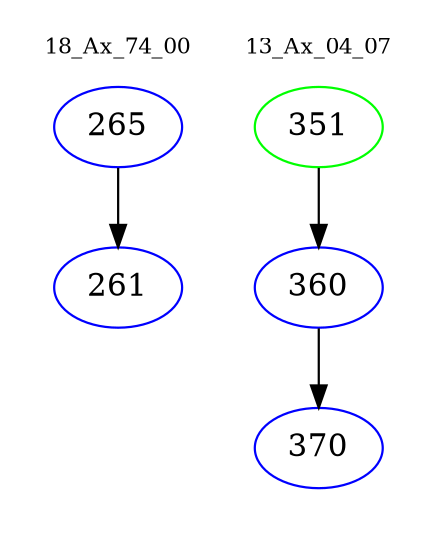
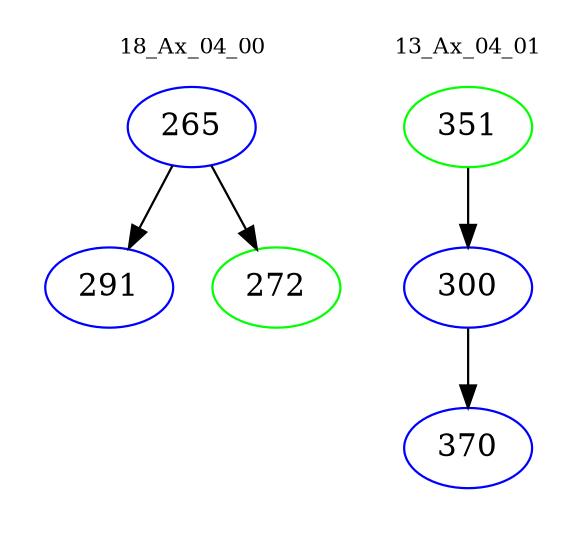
(118, 48) -> (193, 48)
(319, 48) -> (468, 48)
(118, 288) -> (109, 288)
none -> (276, 288)
(319, 288) -> (468, 288)
